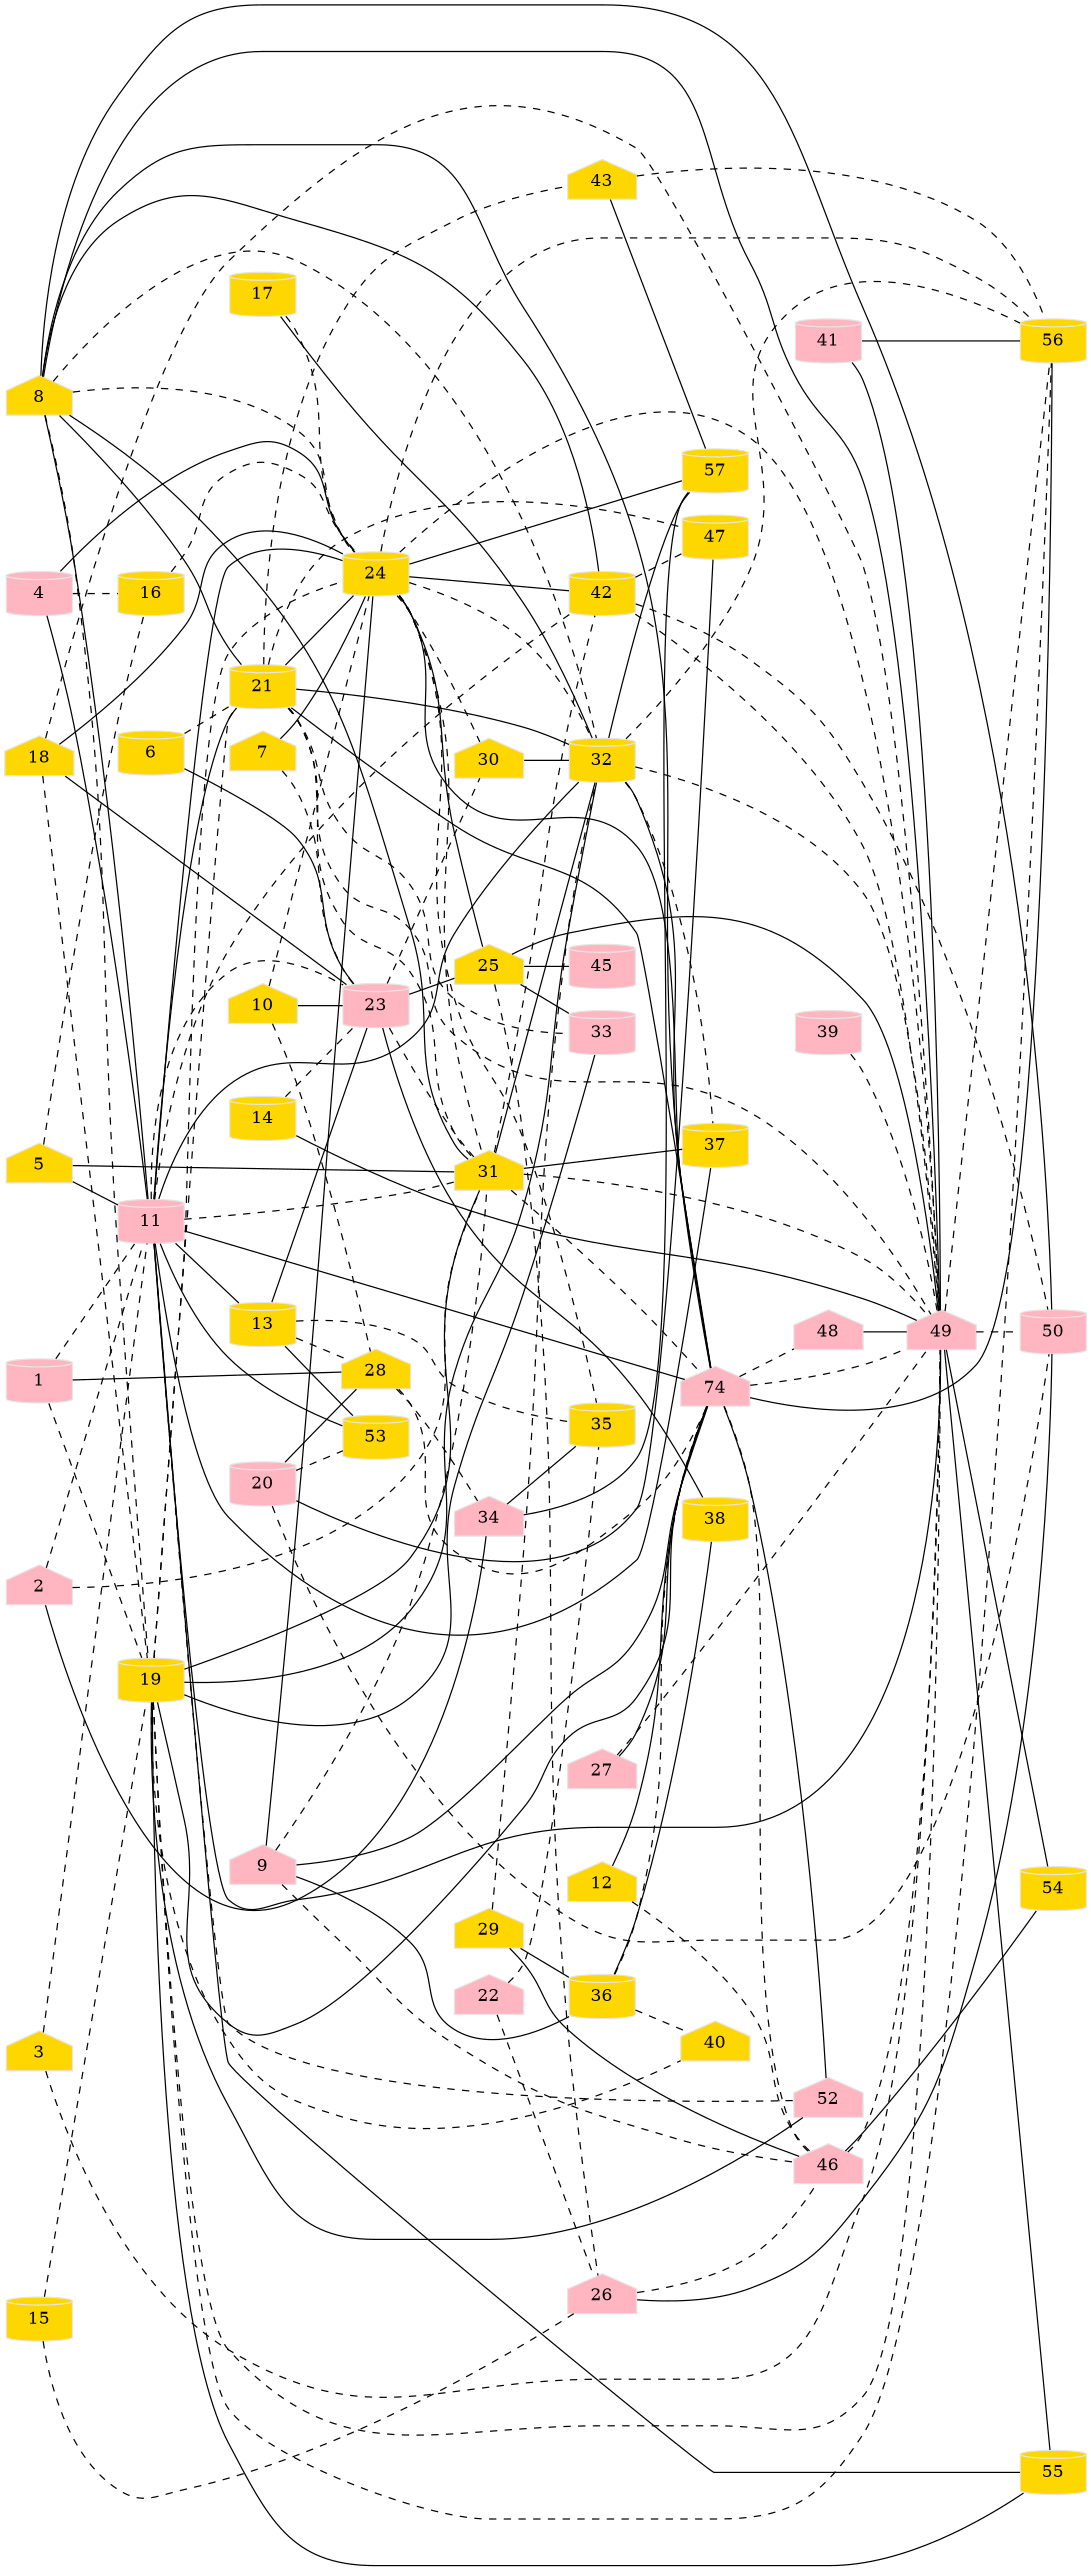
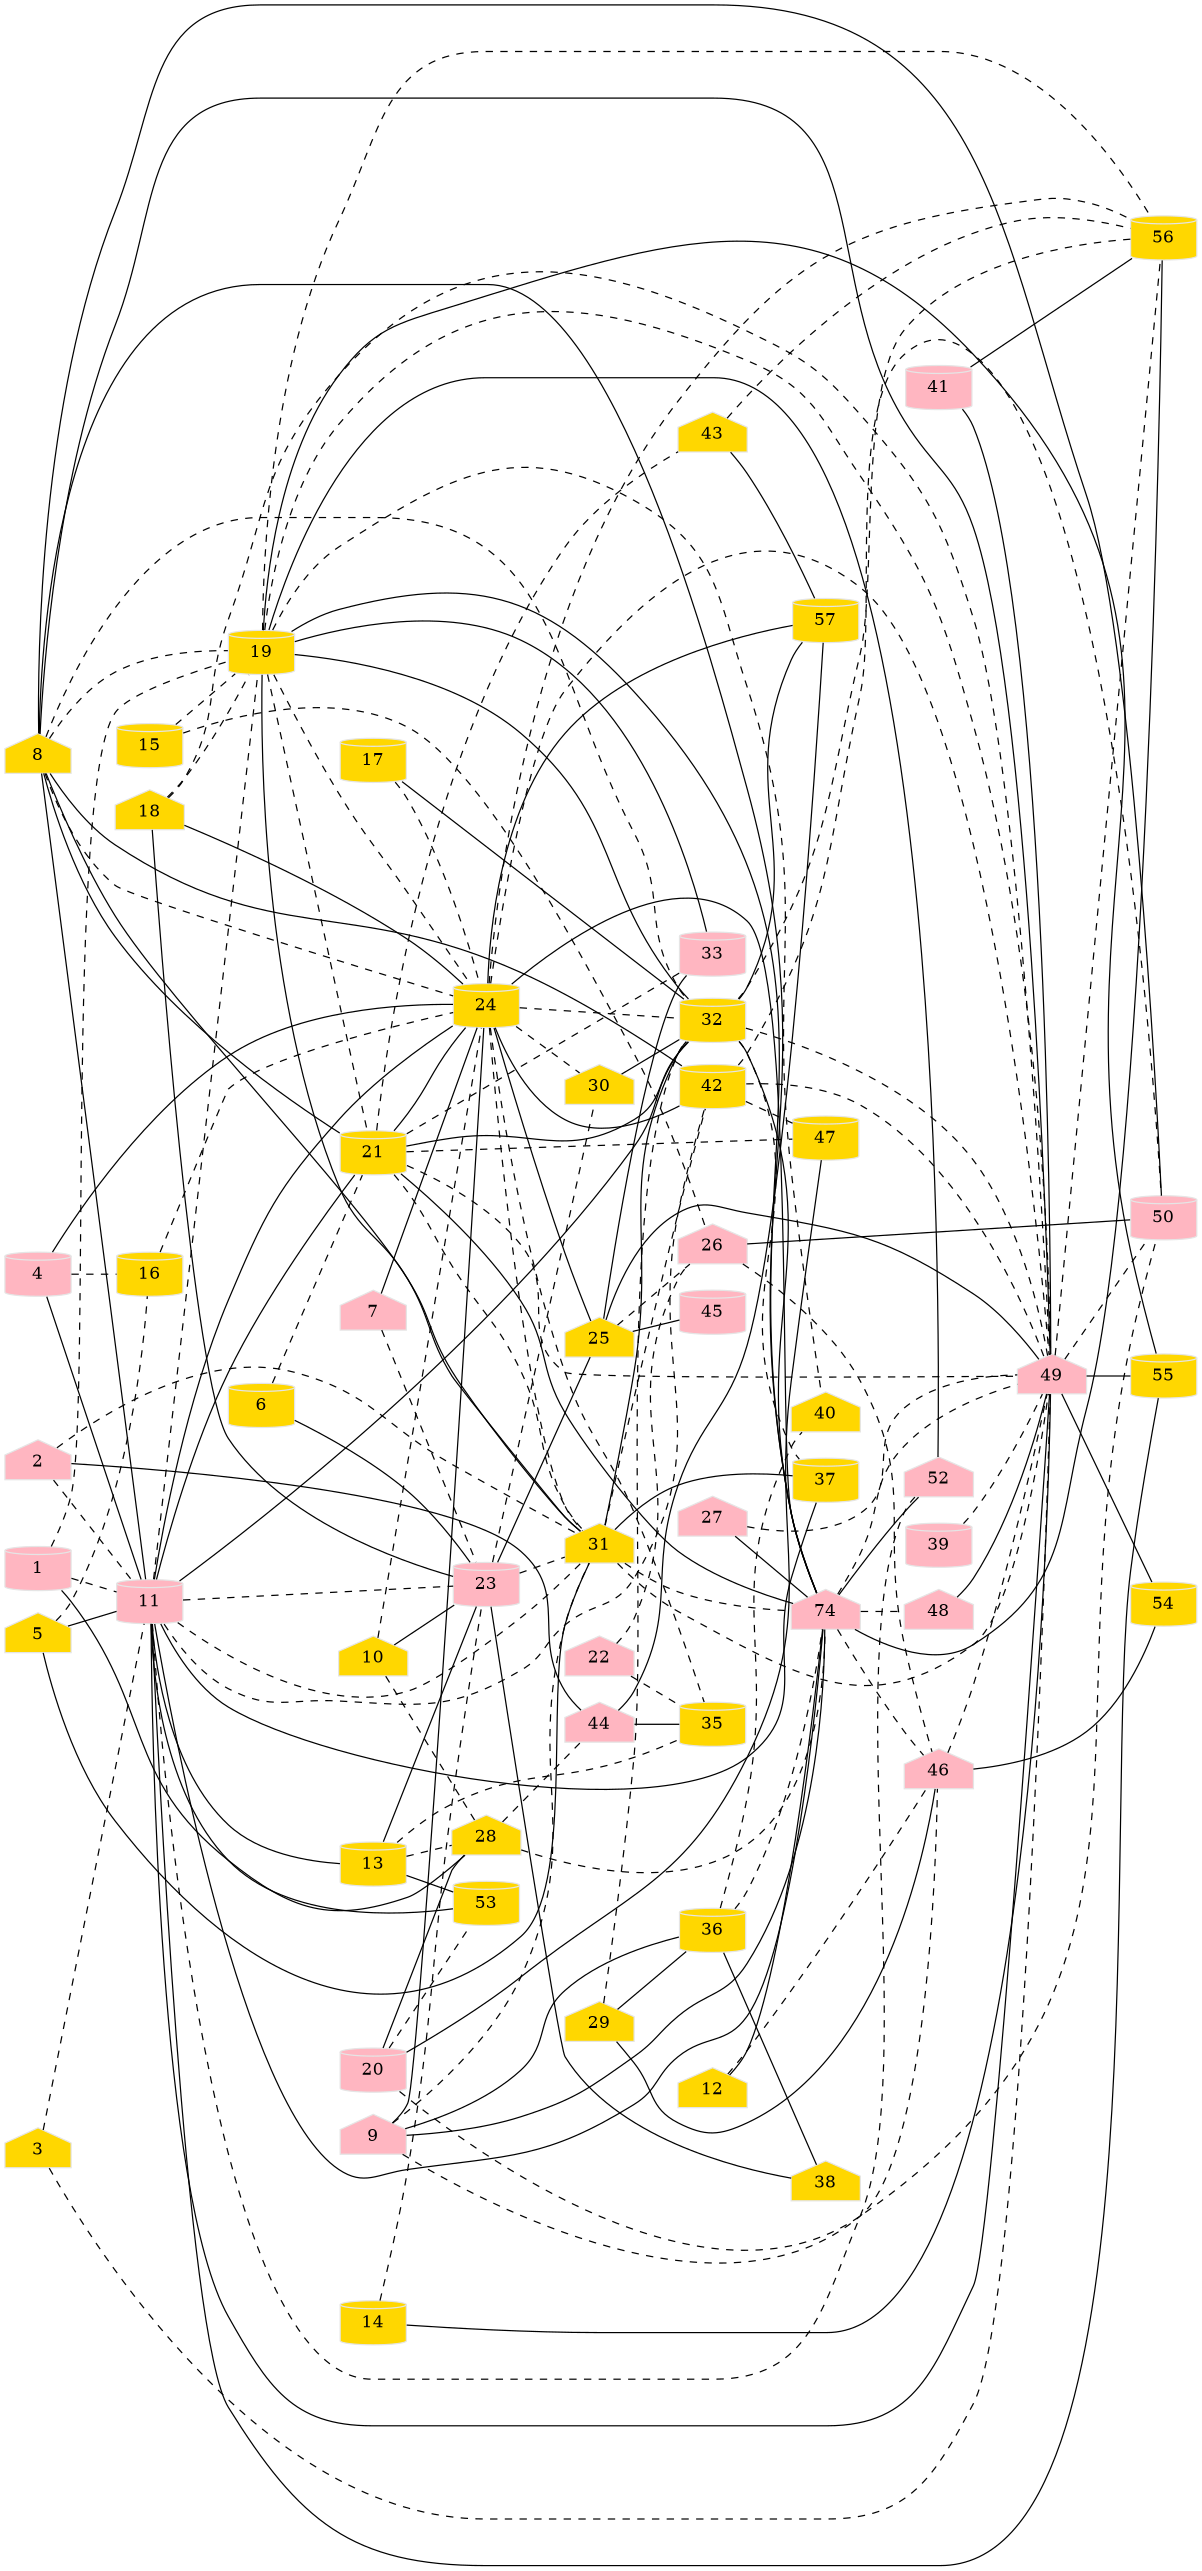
(263, 753) -> (373, 1312)
none -> (208, 1104)
(489, 1518) -> (599, 1724)
(715, 1519) -> (826, 2183)
